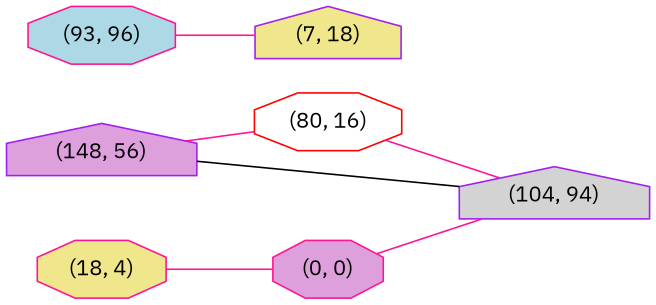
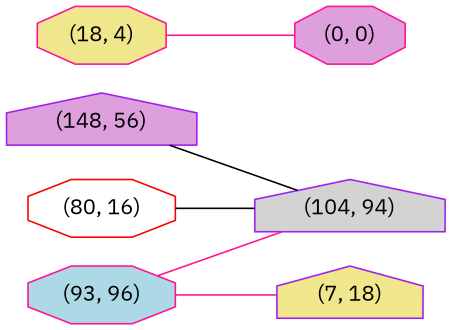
(220, 136) -> none
(442, 159) -> (215, 208)
(429, 236) -> (220, 254)
